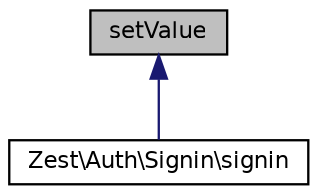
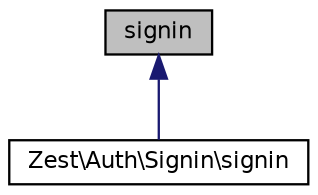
(159, 32) -> (159, 32)
